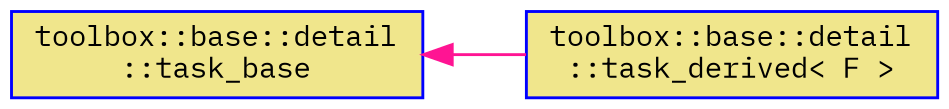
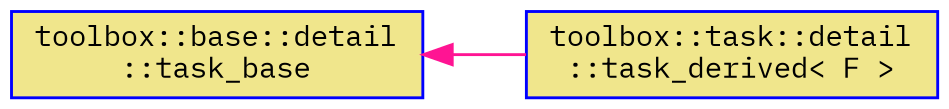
(732, 55) -> (732, 55)
